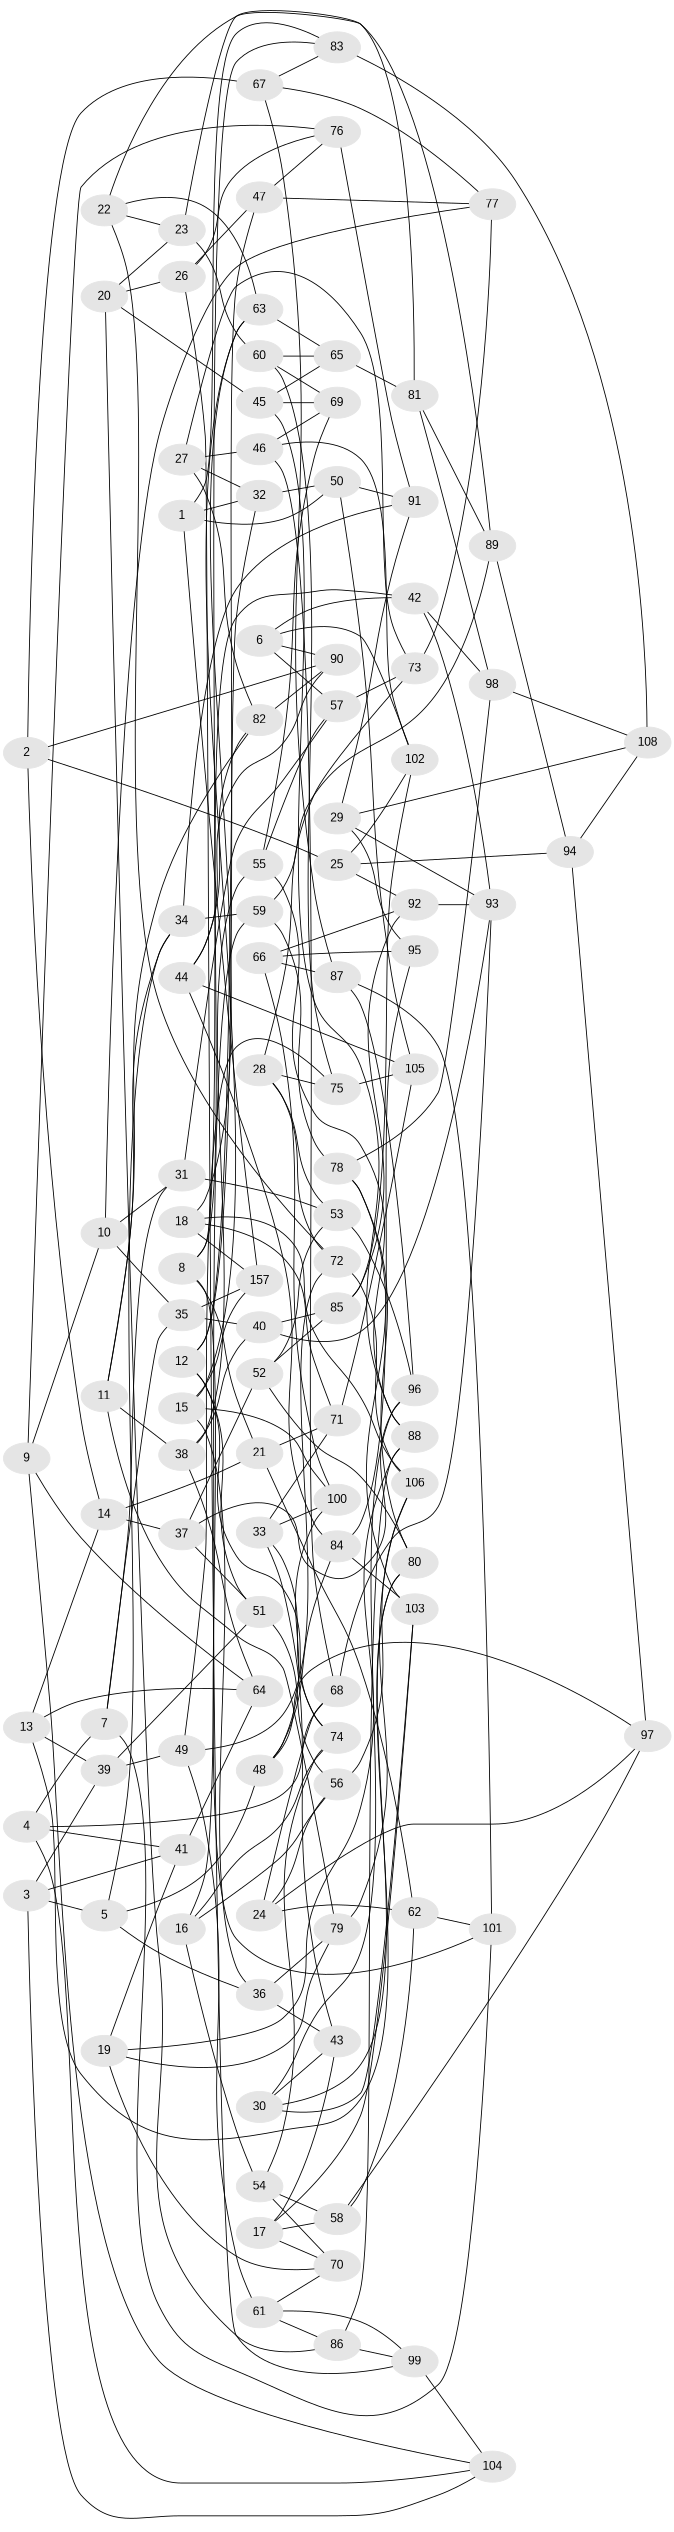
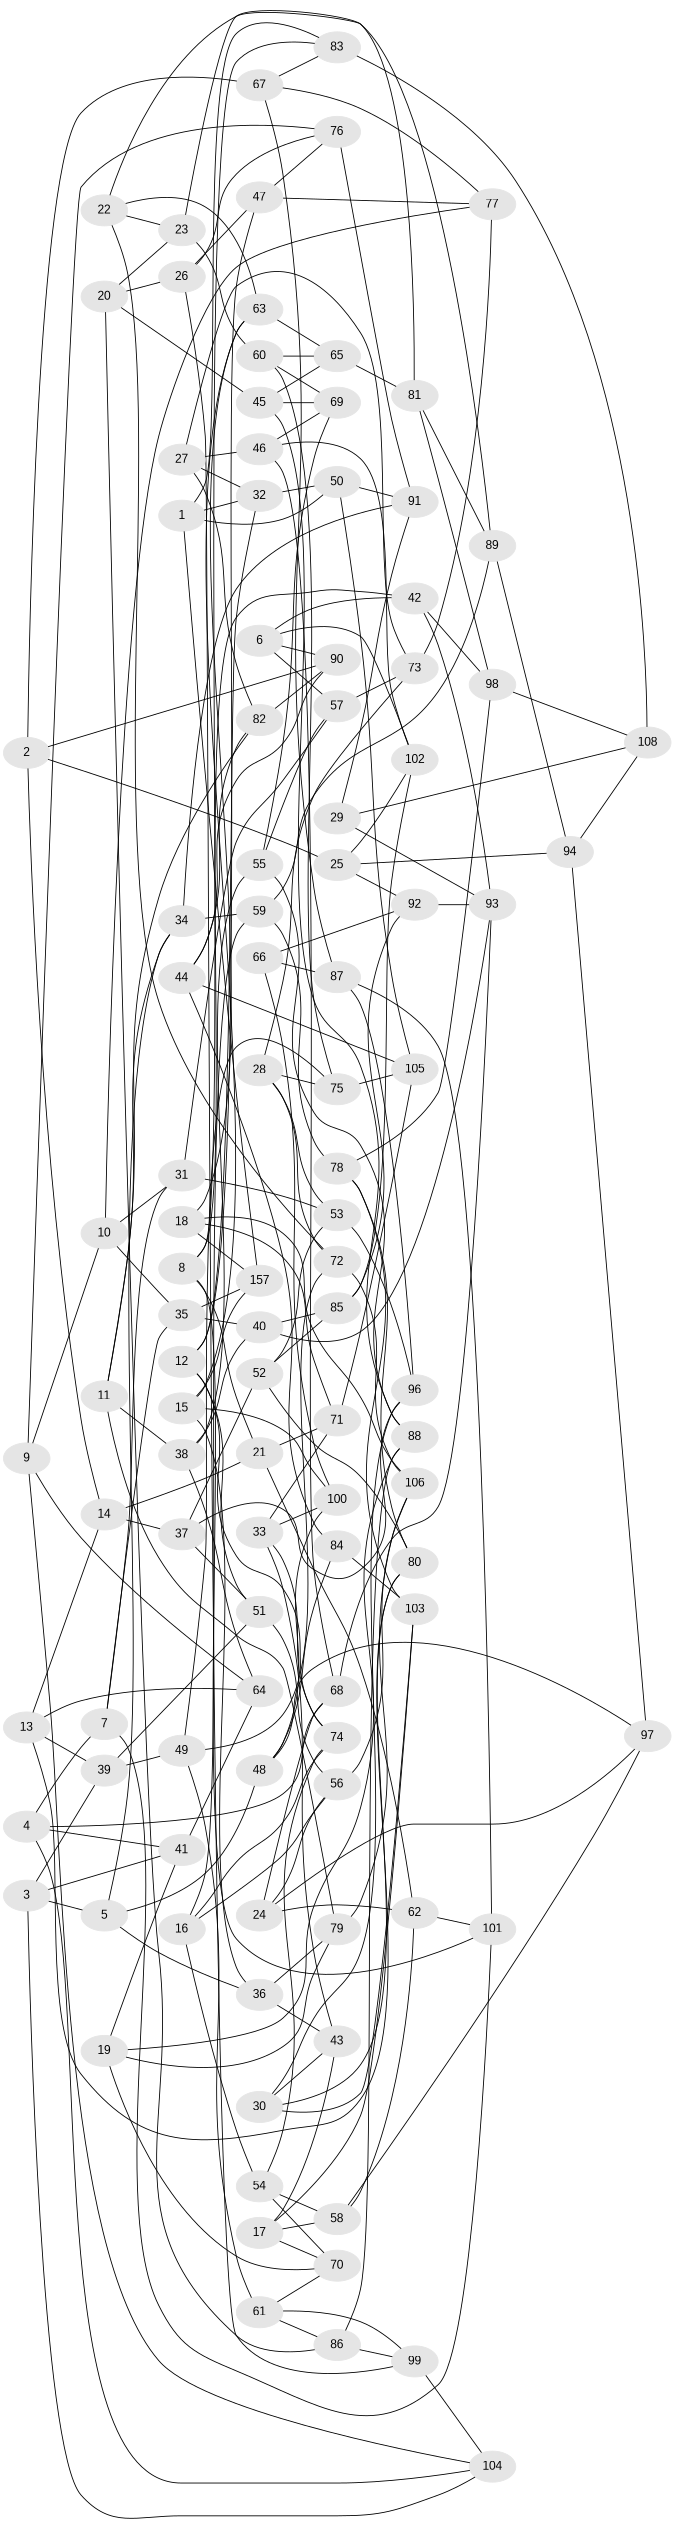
(415, 951) -> none
